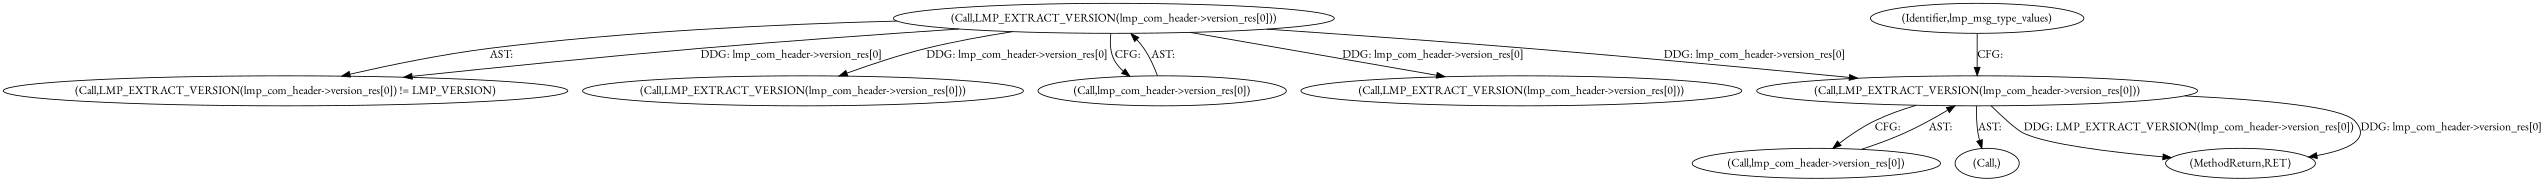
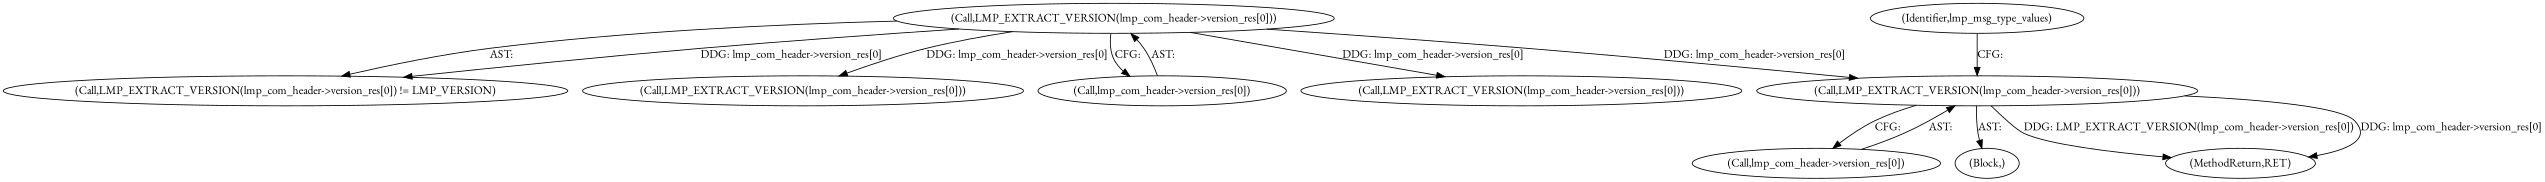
(1987, 163) -> (1987, 163)
